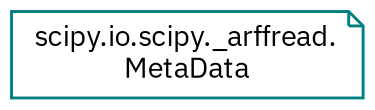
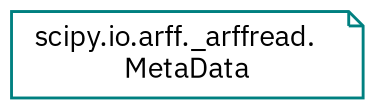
(187, 55) -> (187, 55)
